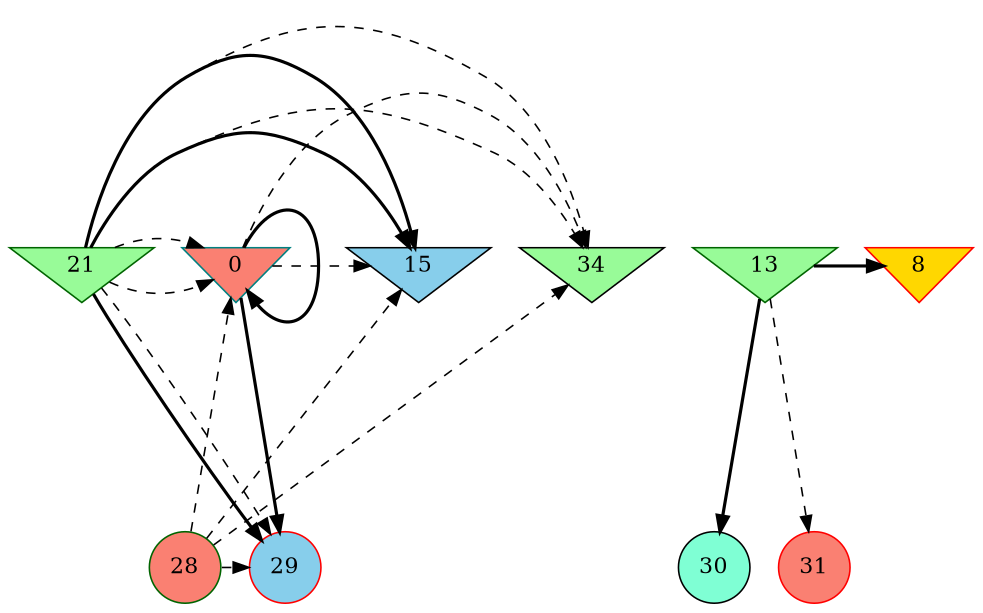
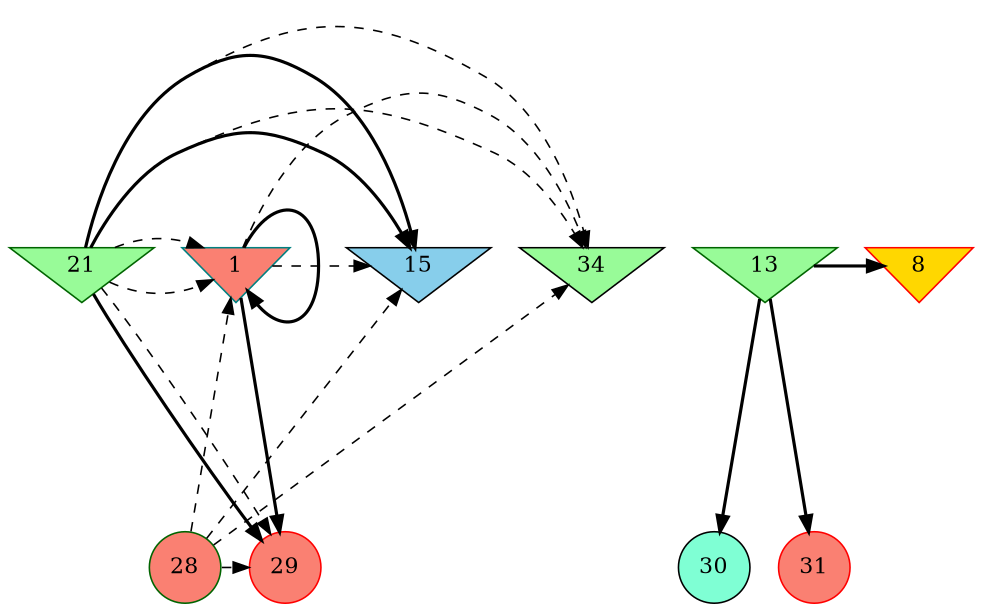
(236, 266) -> (236, 266)
(788, 407) -> (788, 407)
(285, 567) -> (285, 567)
